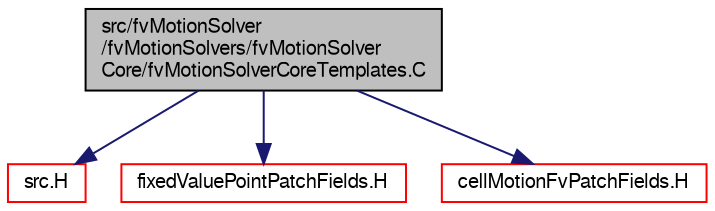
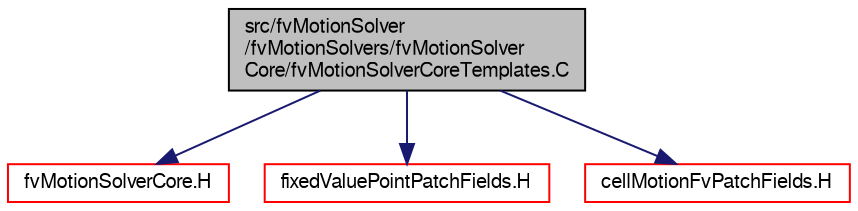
(47, 183) -> (118, 183)
